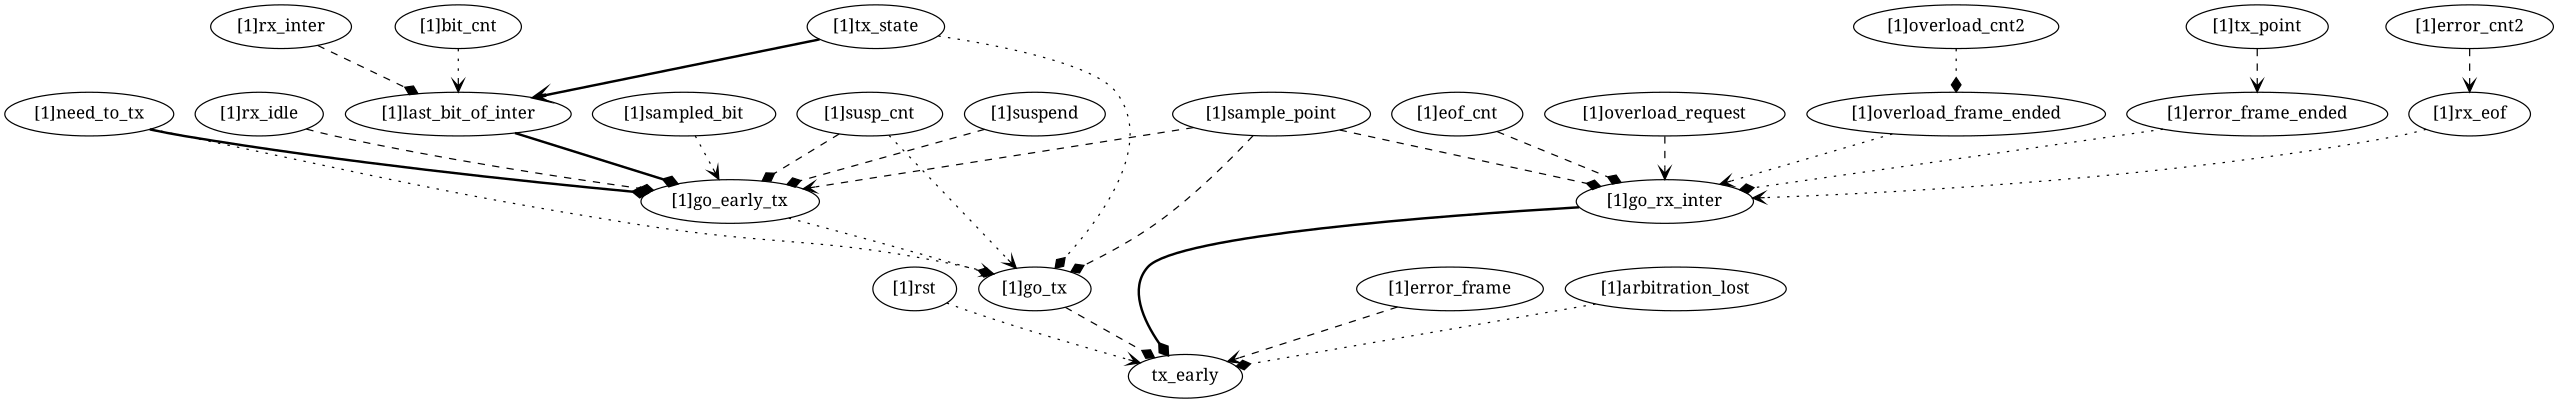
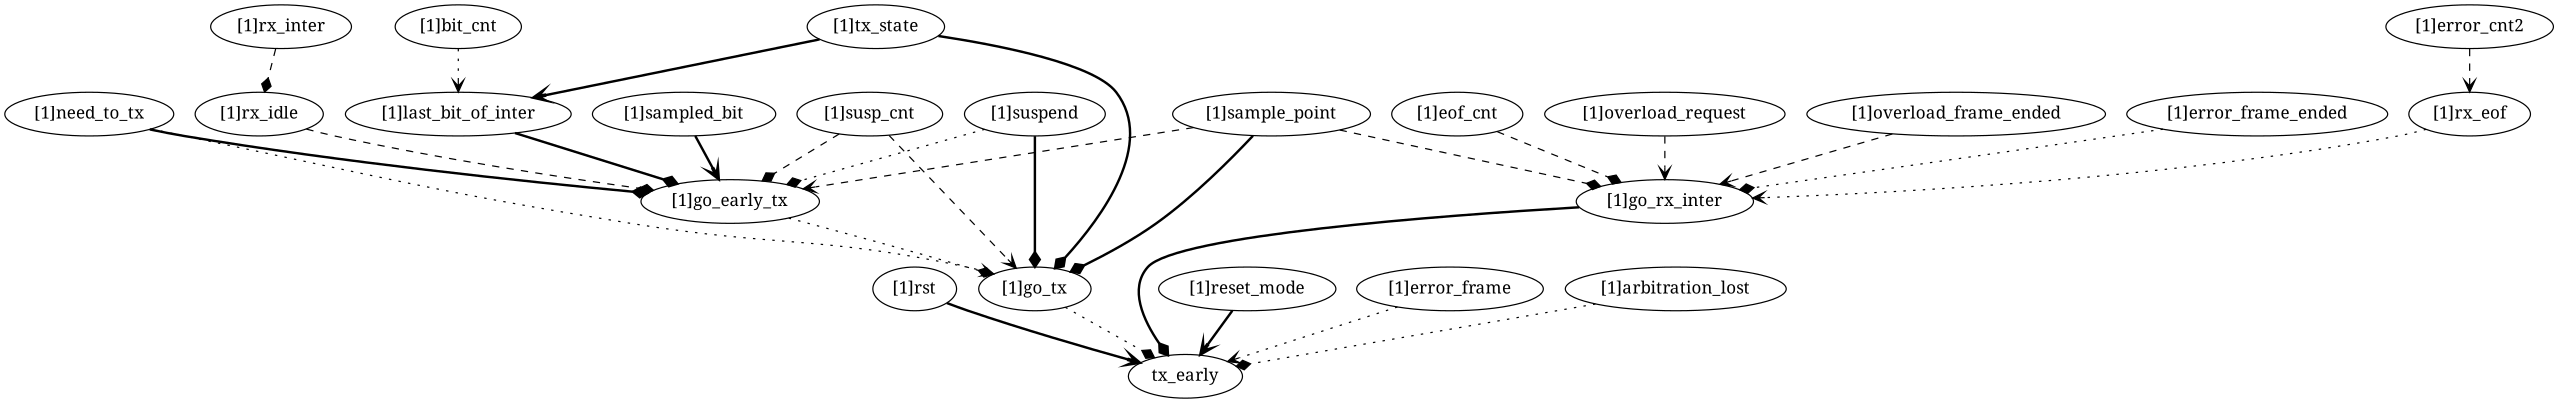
(1956, 27) -> none
(2257, 27) -> none
(361, 66) -> (272, 63)
(1115, 91) -> (1115, 91)
(704, 152) -> (704, 152)
(893, 155) -> (893, 155)
(1812, 157) -> (1812, 157)
none -> (1035, 194)
(948, 197) -> (948, 197)
(1175, 209) -> (1175, 209)
none -> (1247, 289)
(1103, 329) -> (1103, 329)
(1318, 332) -> (1318, 332)
(1037, 333) -> (1037, 333)
